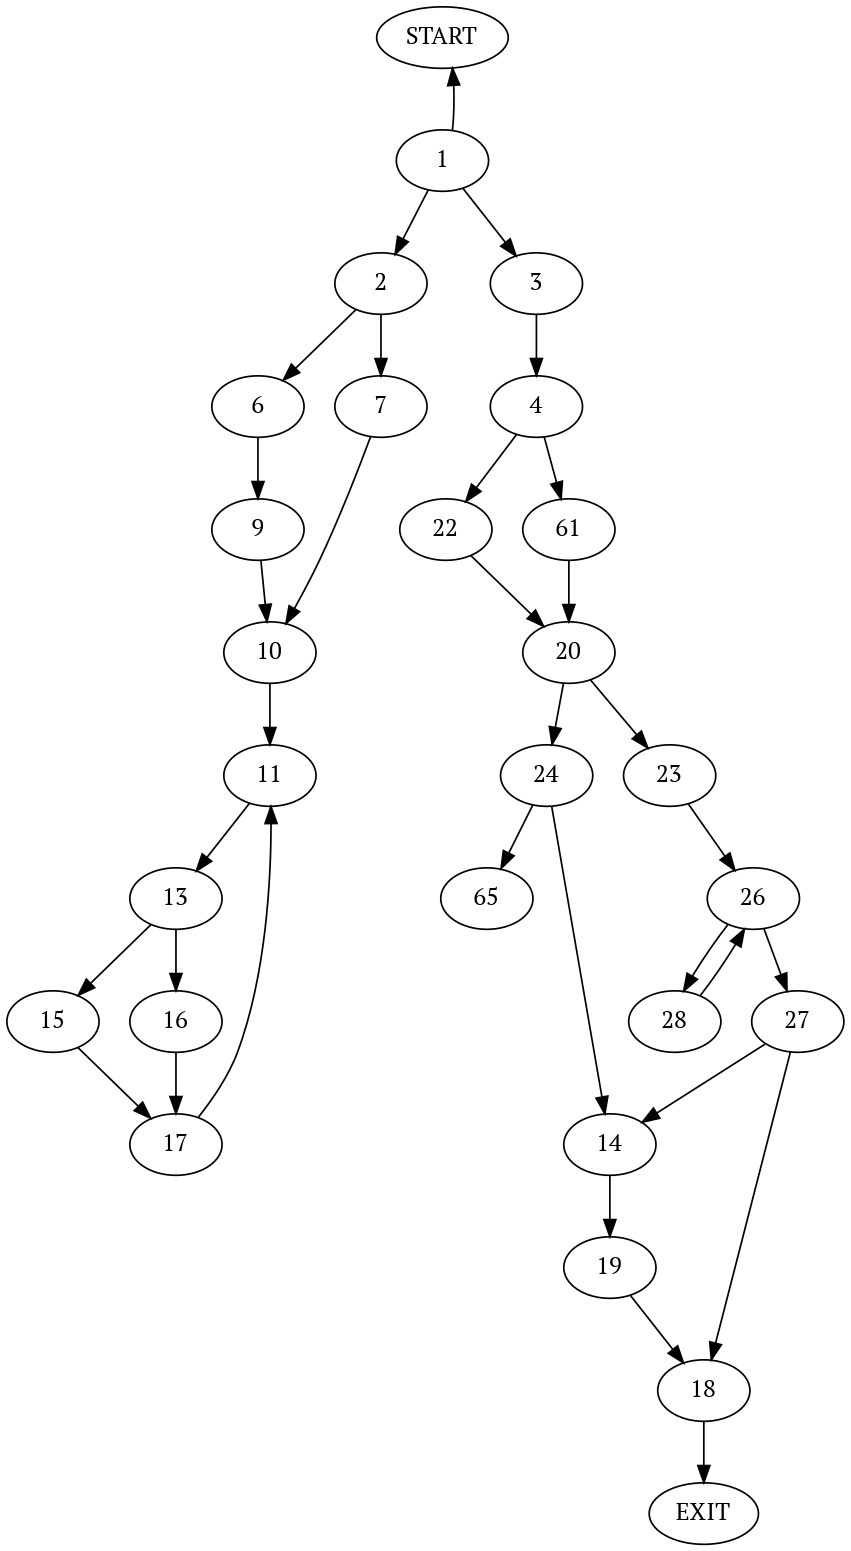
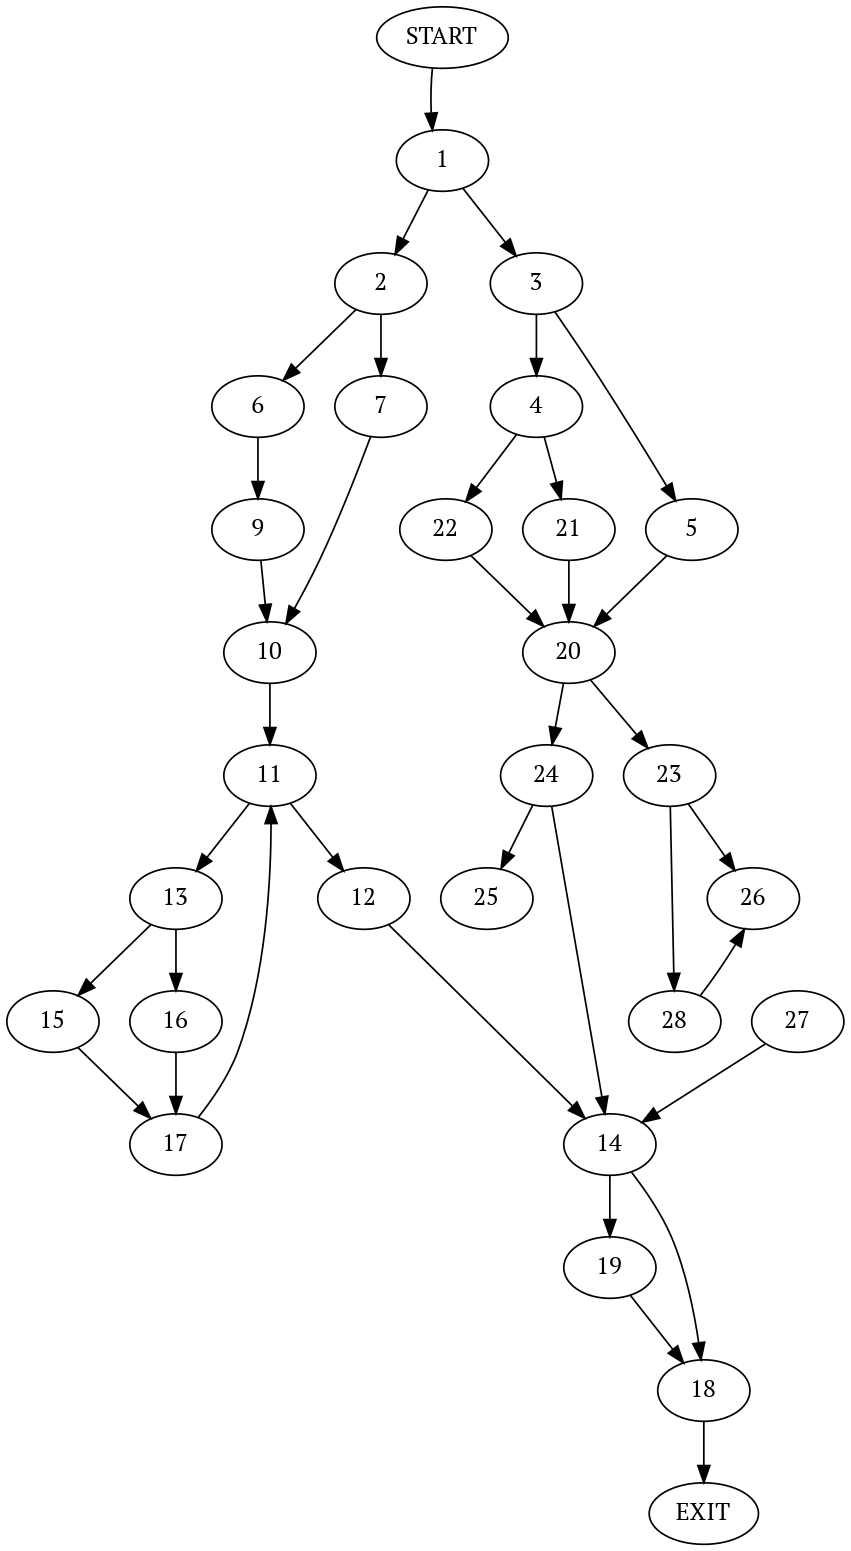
(454, 108) -> (431, 90)
(569, 530) -> (569, 530)
none -> (692, 530)
none -> (364, 899)
(487, 899) -> (487, 899)
(710, 950) -> (672, 890)
(772, 952) -> none
(753, 1197) -> (677, 1252)
